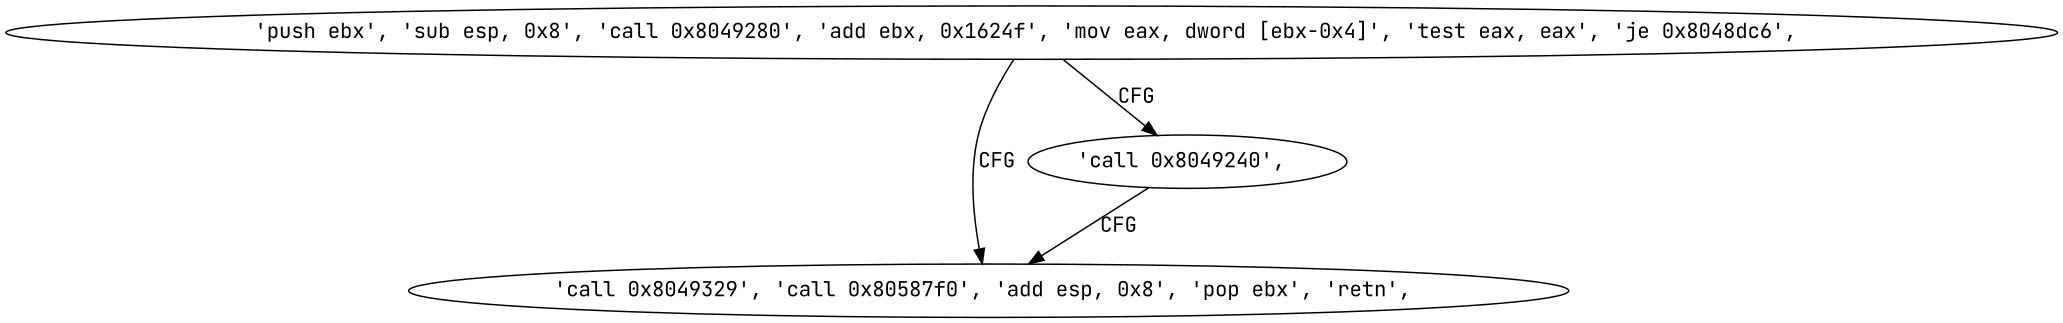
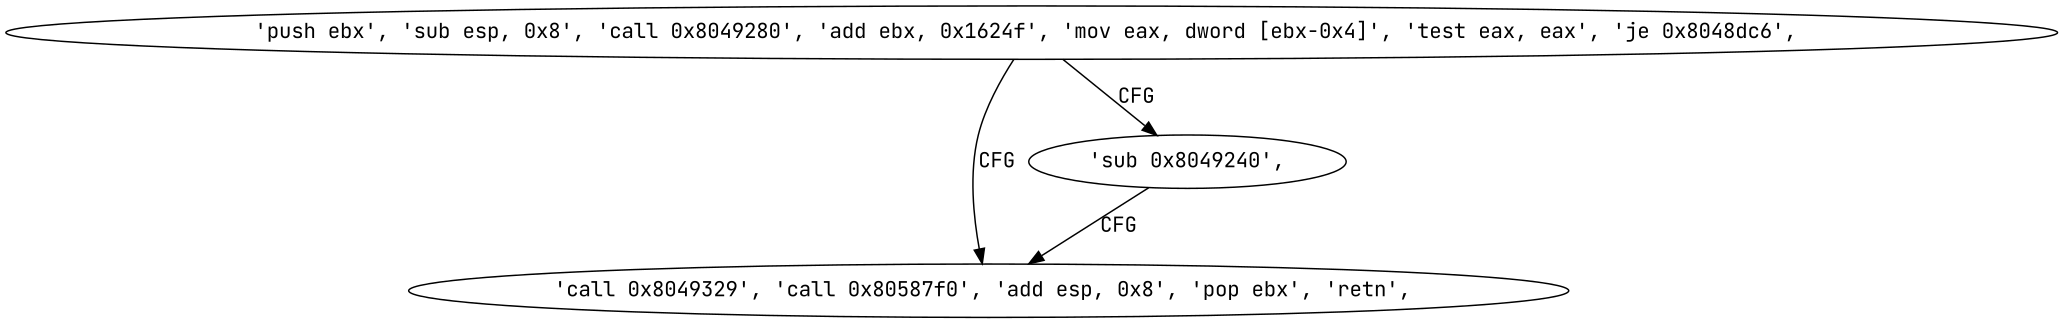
(1187, 162) -> (1187, 162)
